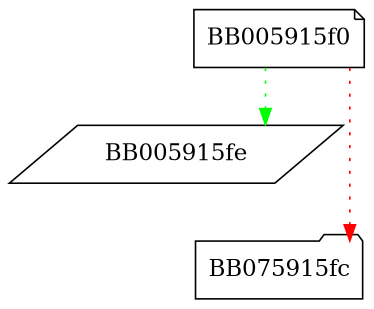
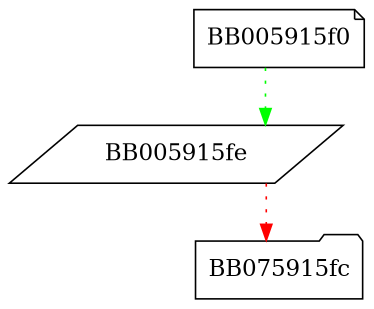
(350, 146) -> (266, 204)
